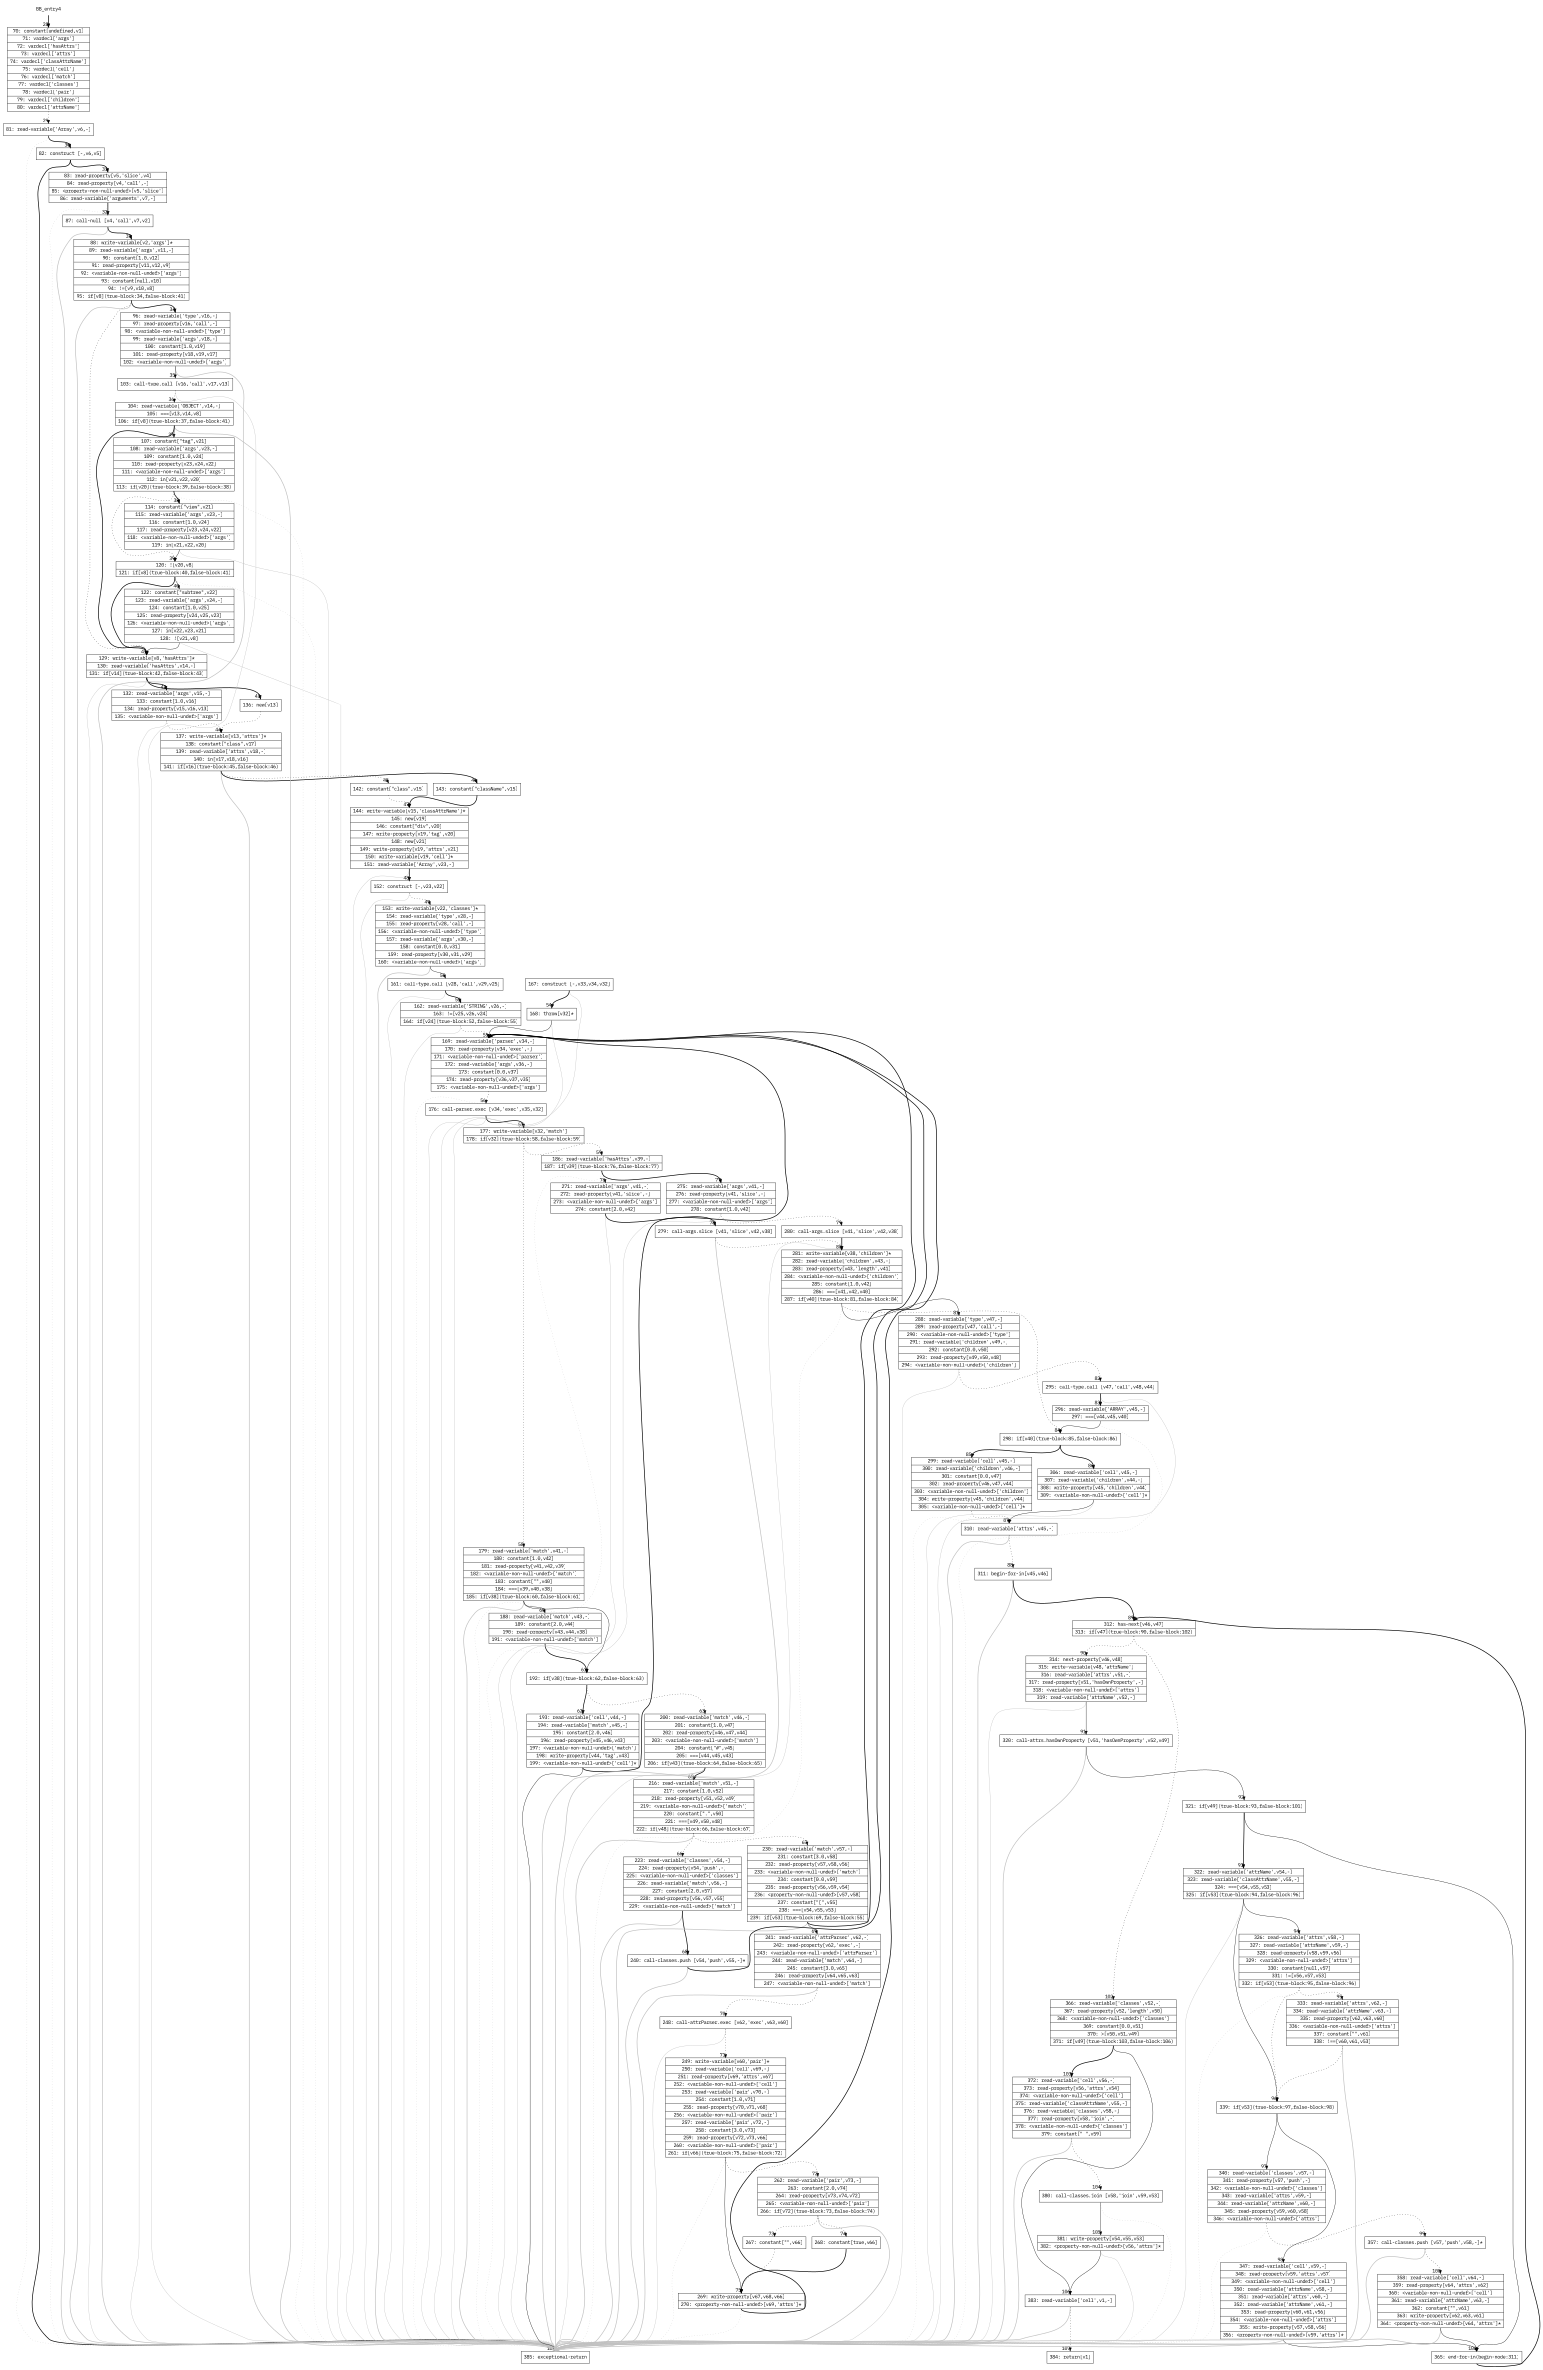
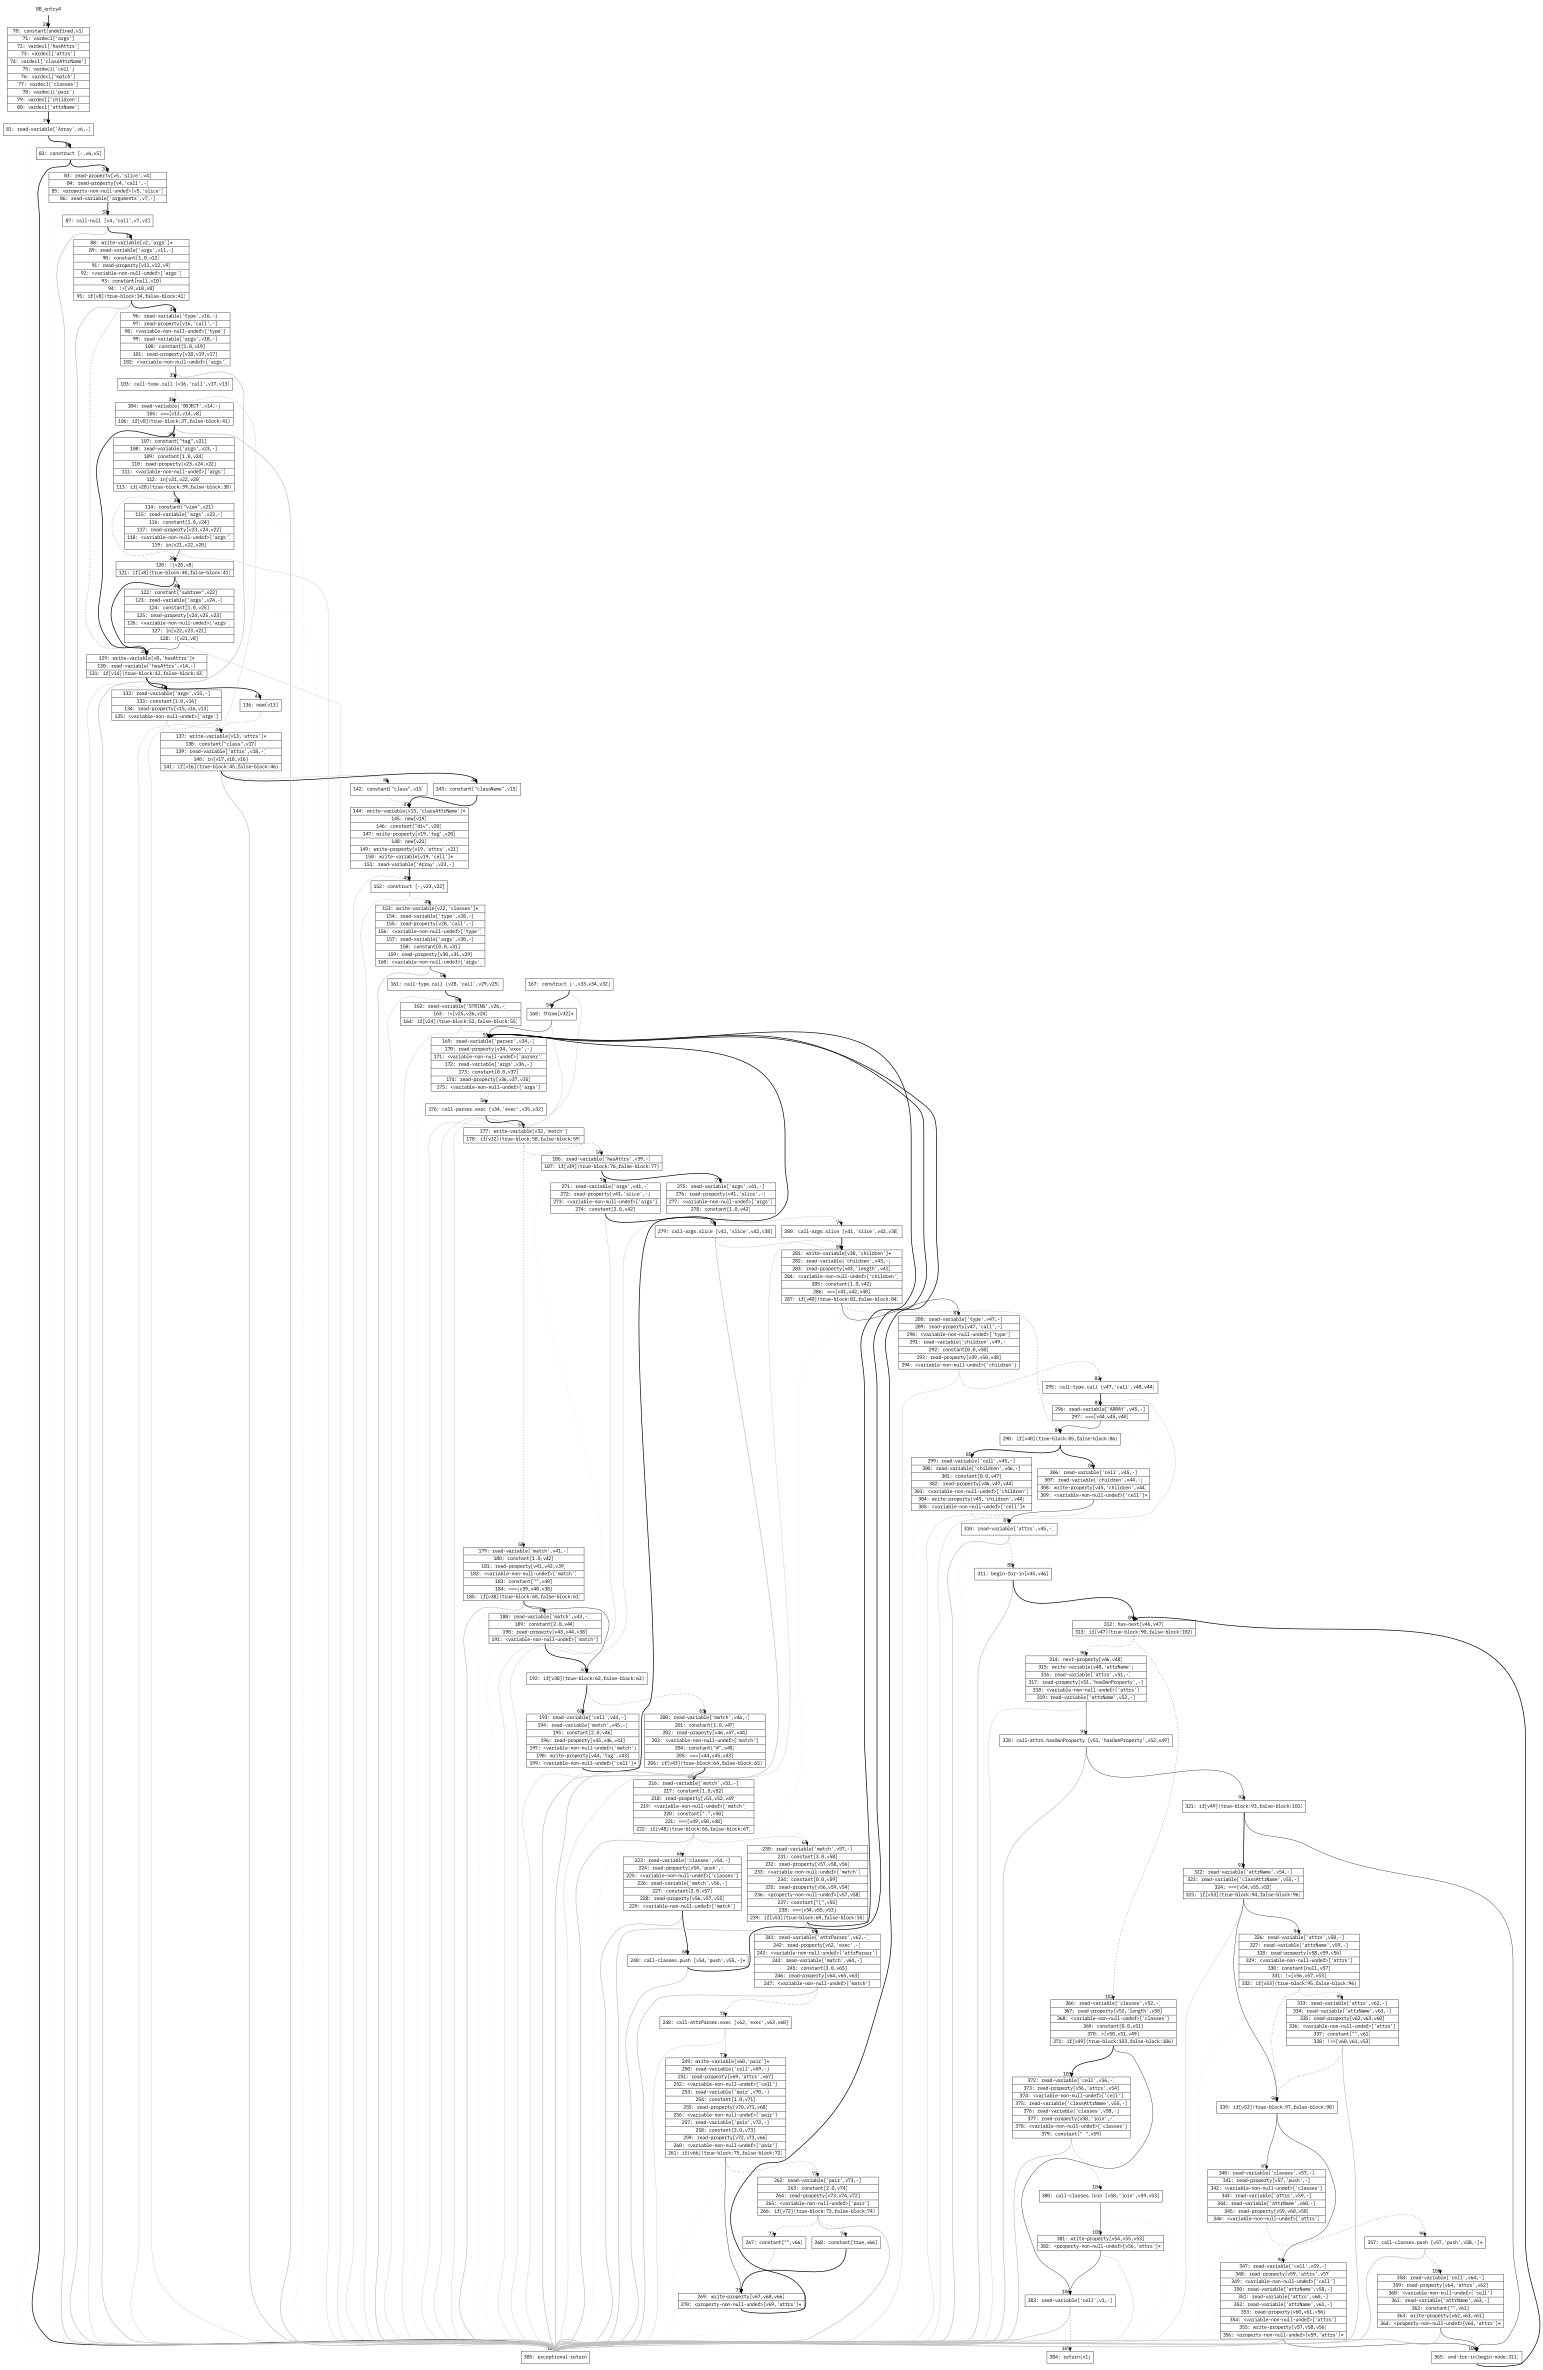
(48, 116) -> (48, 116)
(530, 2042) -> (530, 2042)
